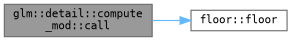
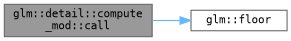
(239, 21) -> (239, 21)
